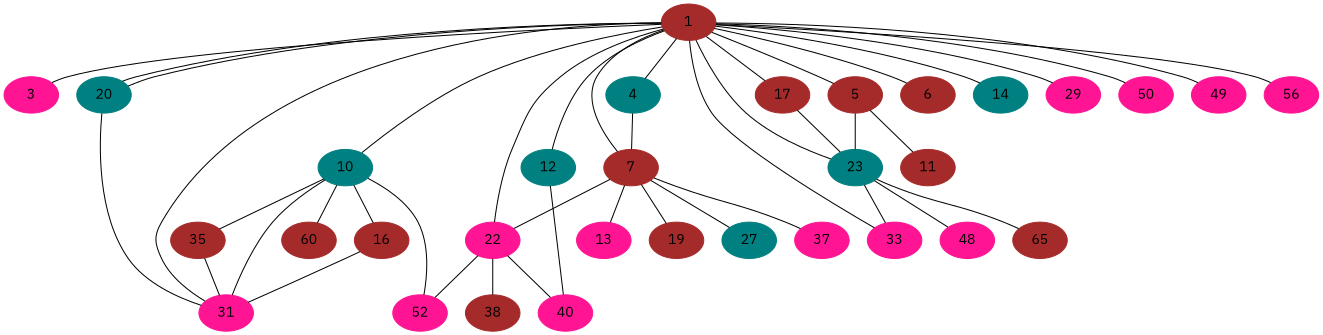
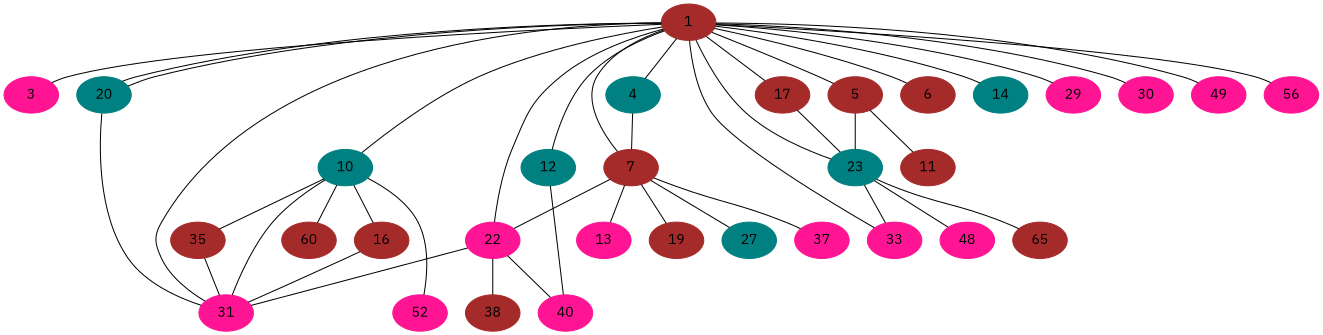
(1146, 95) -> (1146, 95)
(457, 277) -> (359, 277)
